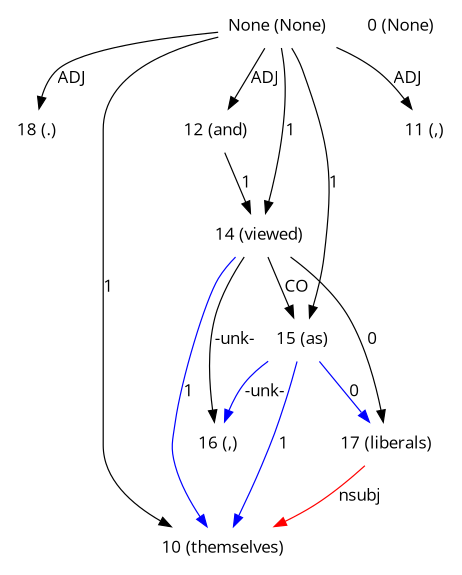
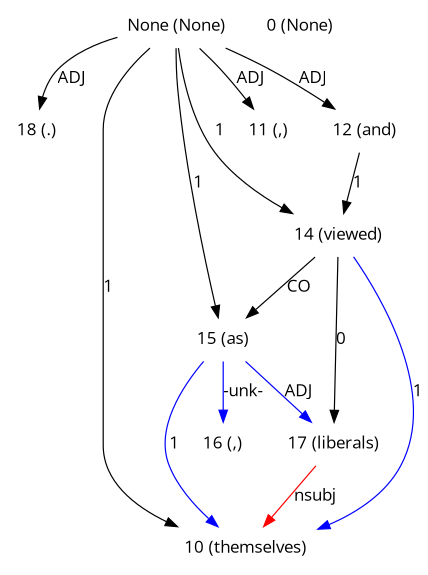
(212, 330) -> none
(355, 392) -> (299, 392)
